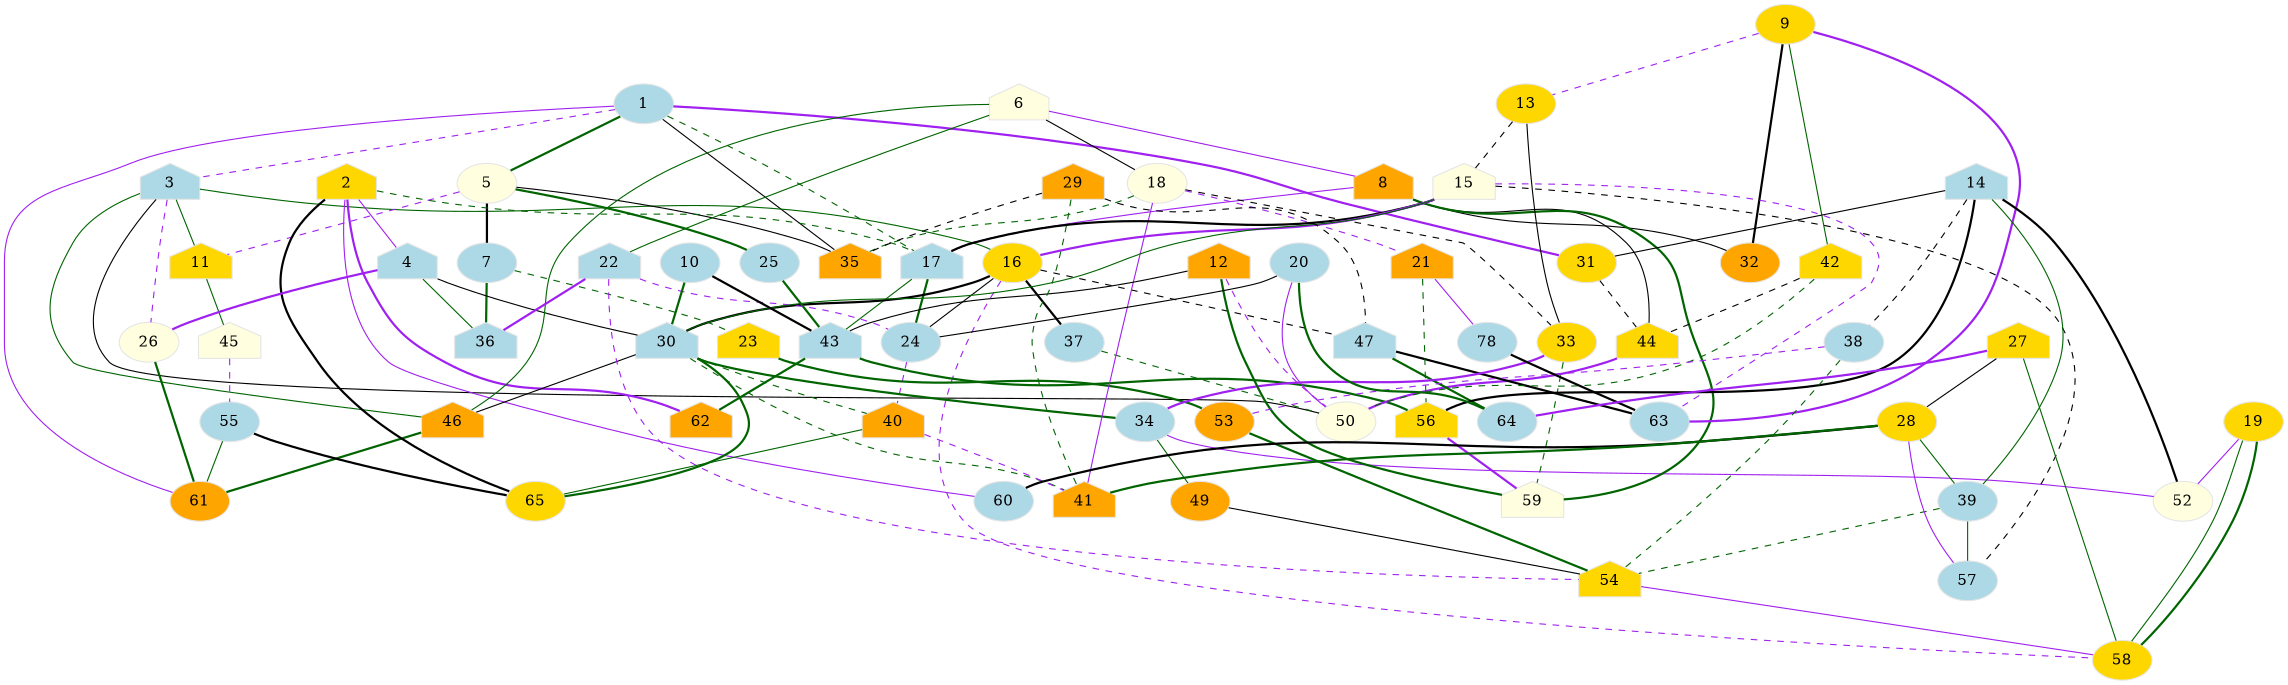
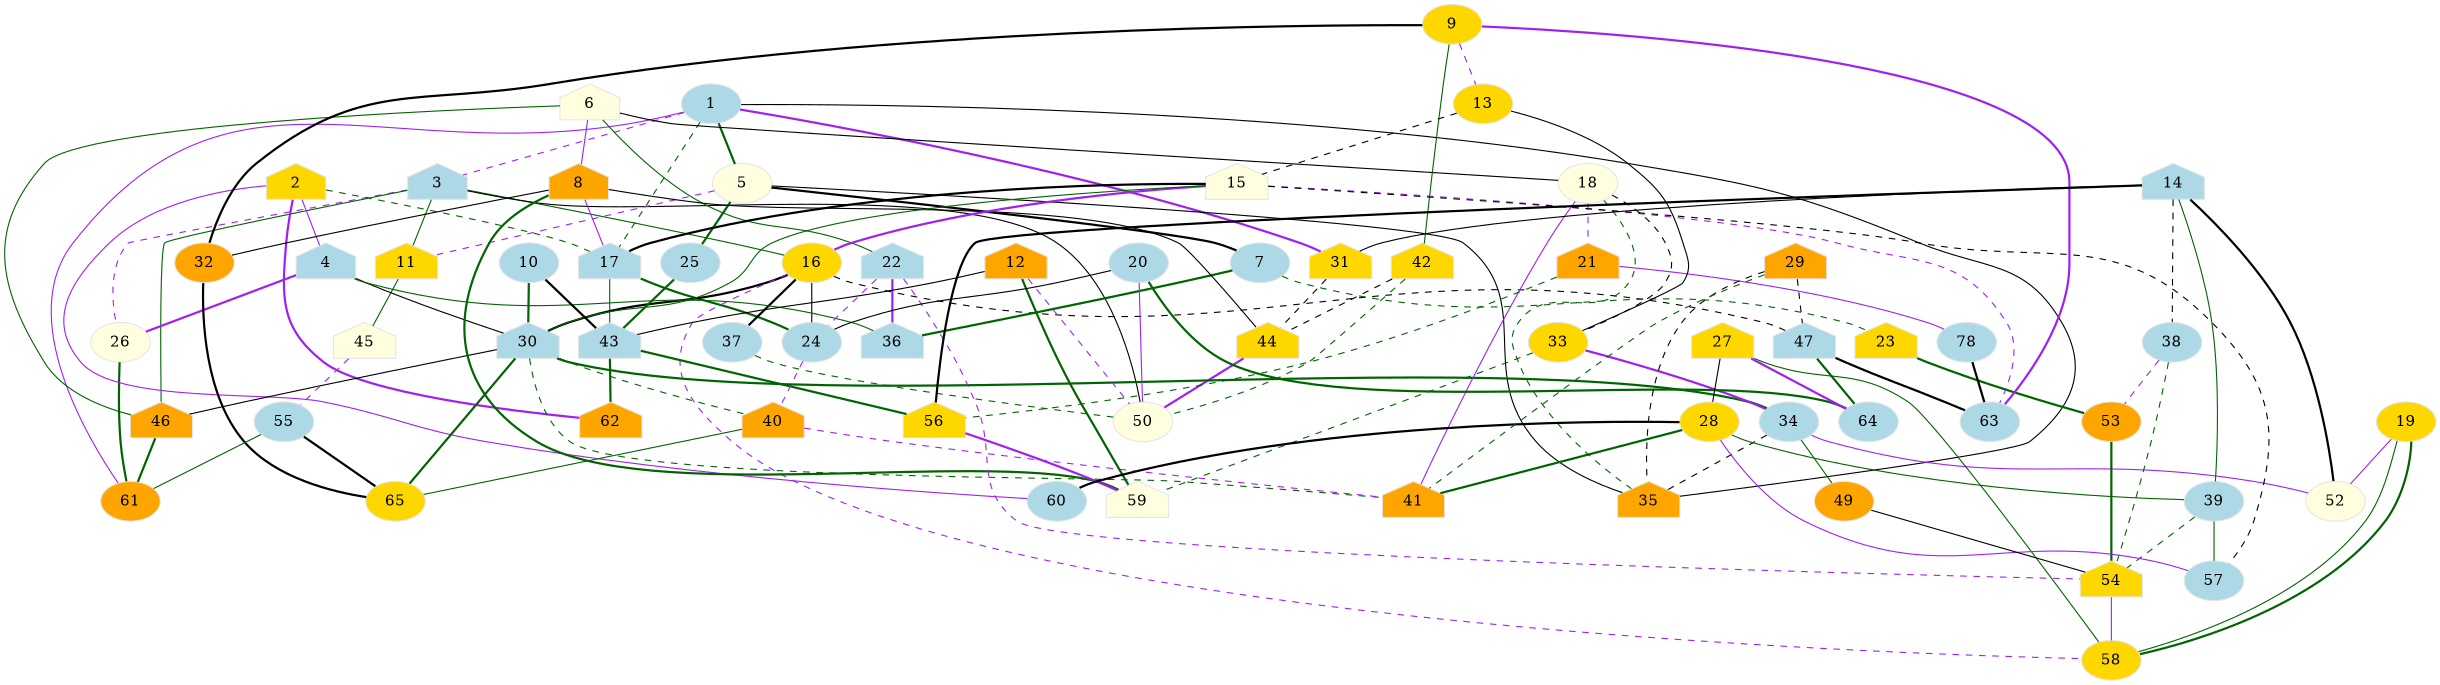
(1587, 263) -> (1341, 263)
(333, 380) -> (235, 429)
none -> (1717, 462)
